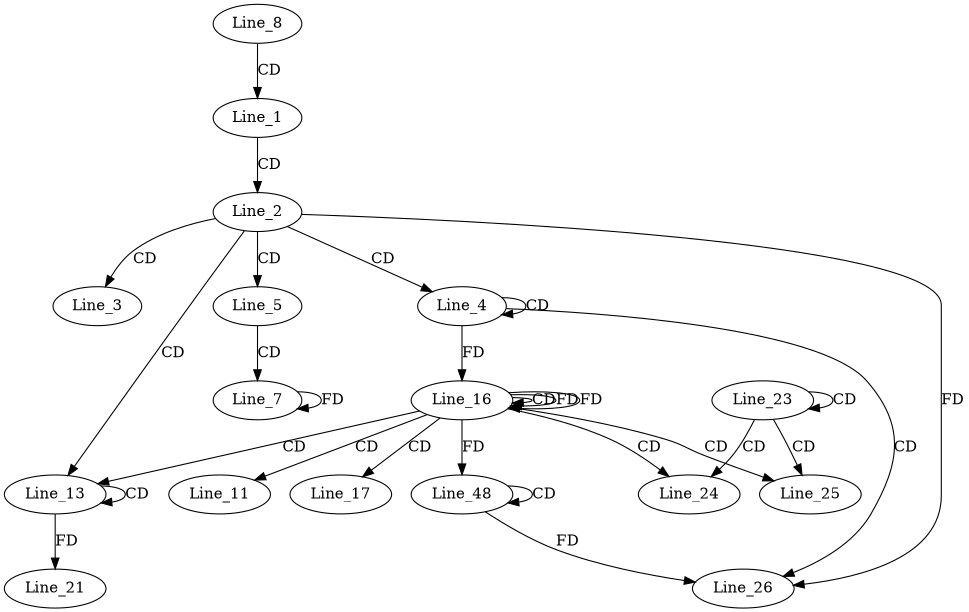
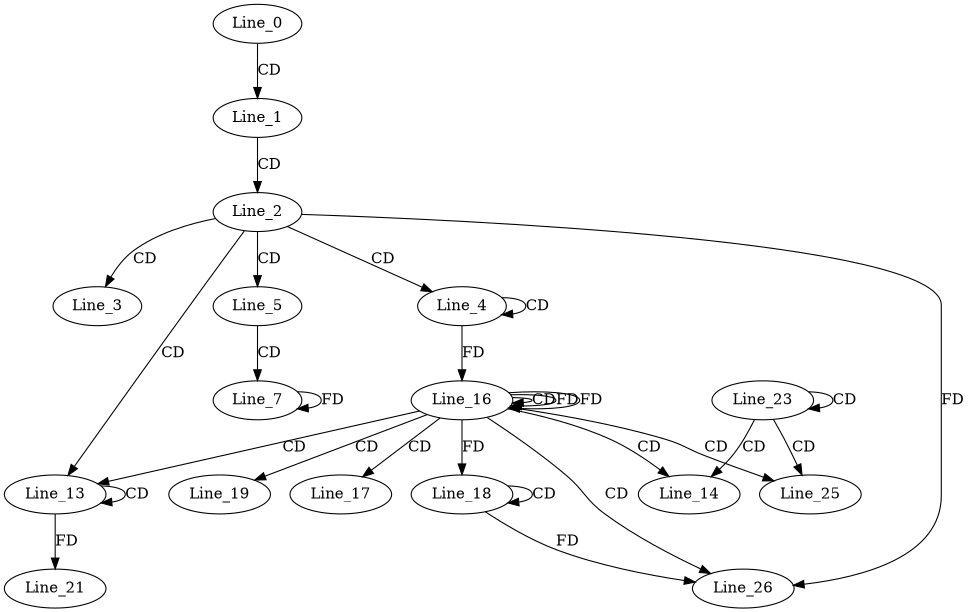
(258, 24) -> (258, 24)
(811, 350) -> (589, 500)
(220, 494) -> (220, 494)
(462, 494) -> (462, 494)
(689, 494) -> (689, 494)
